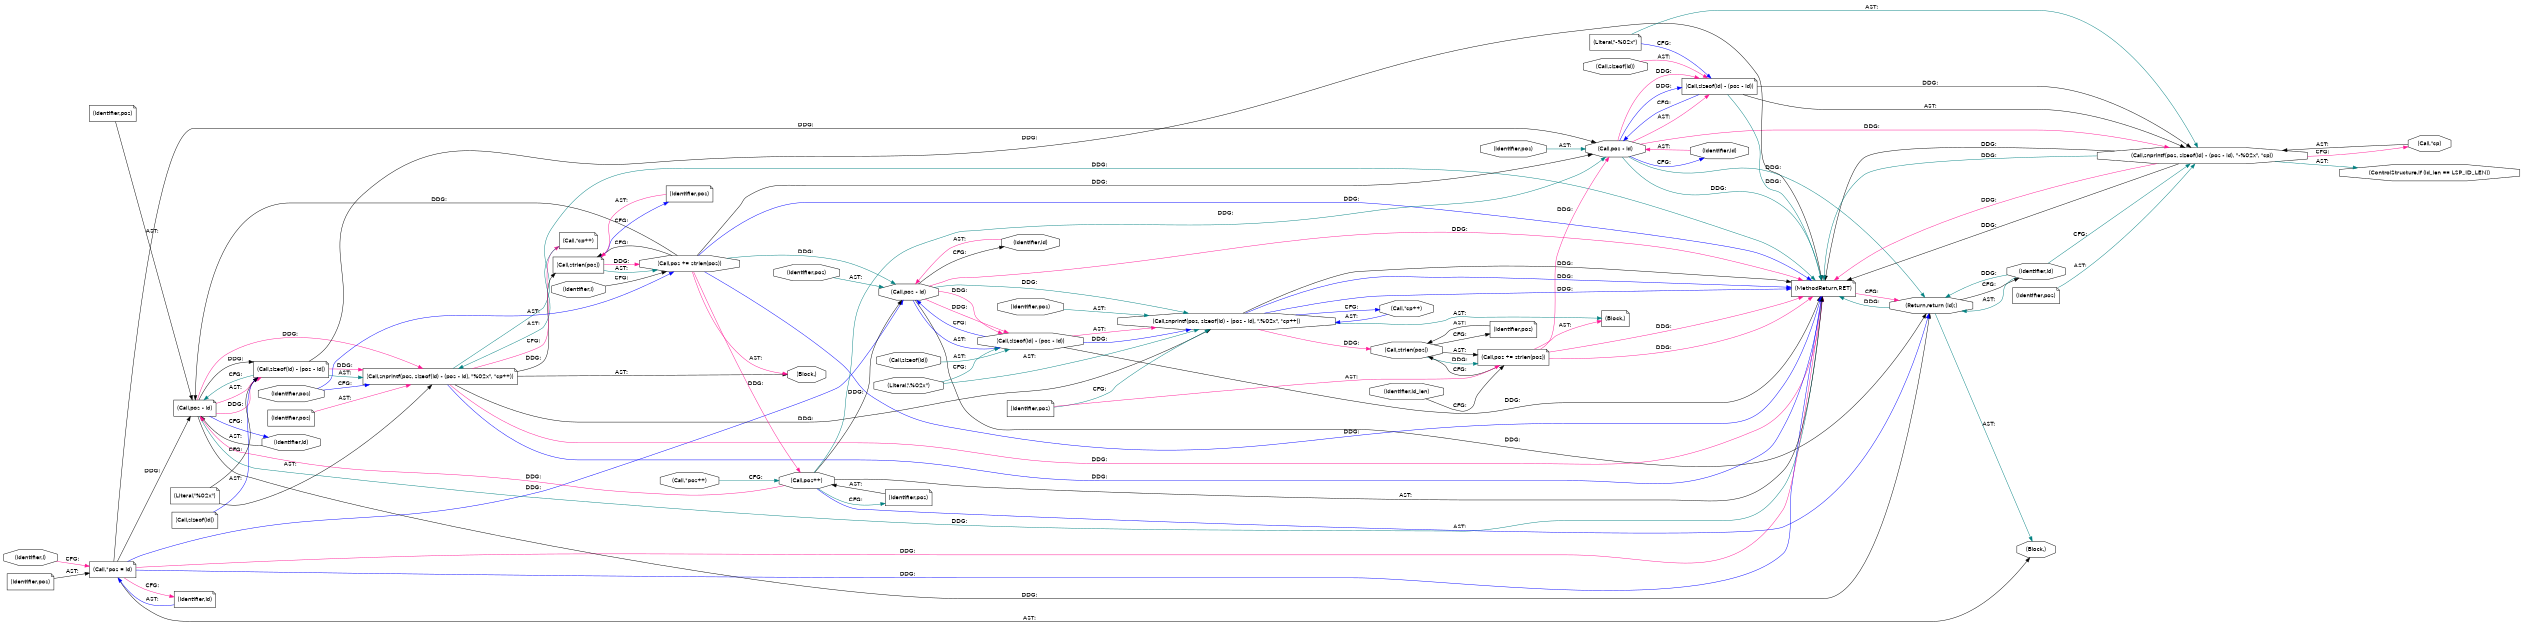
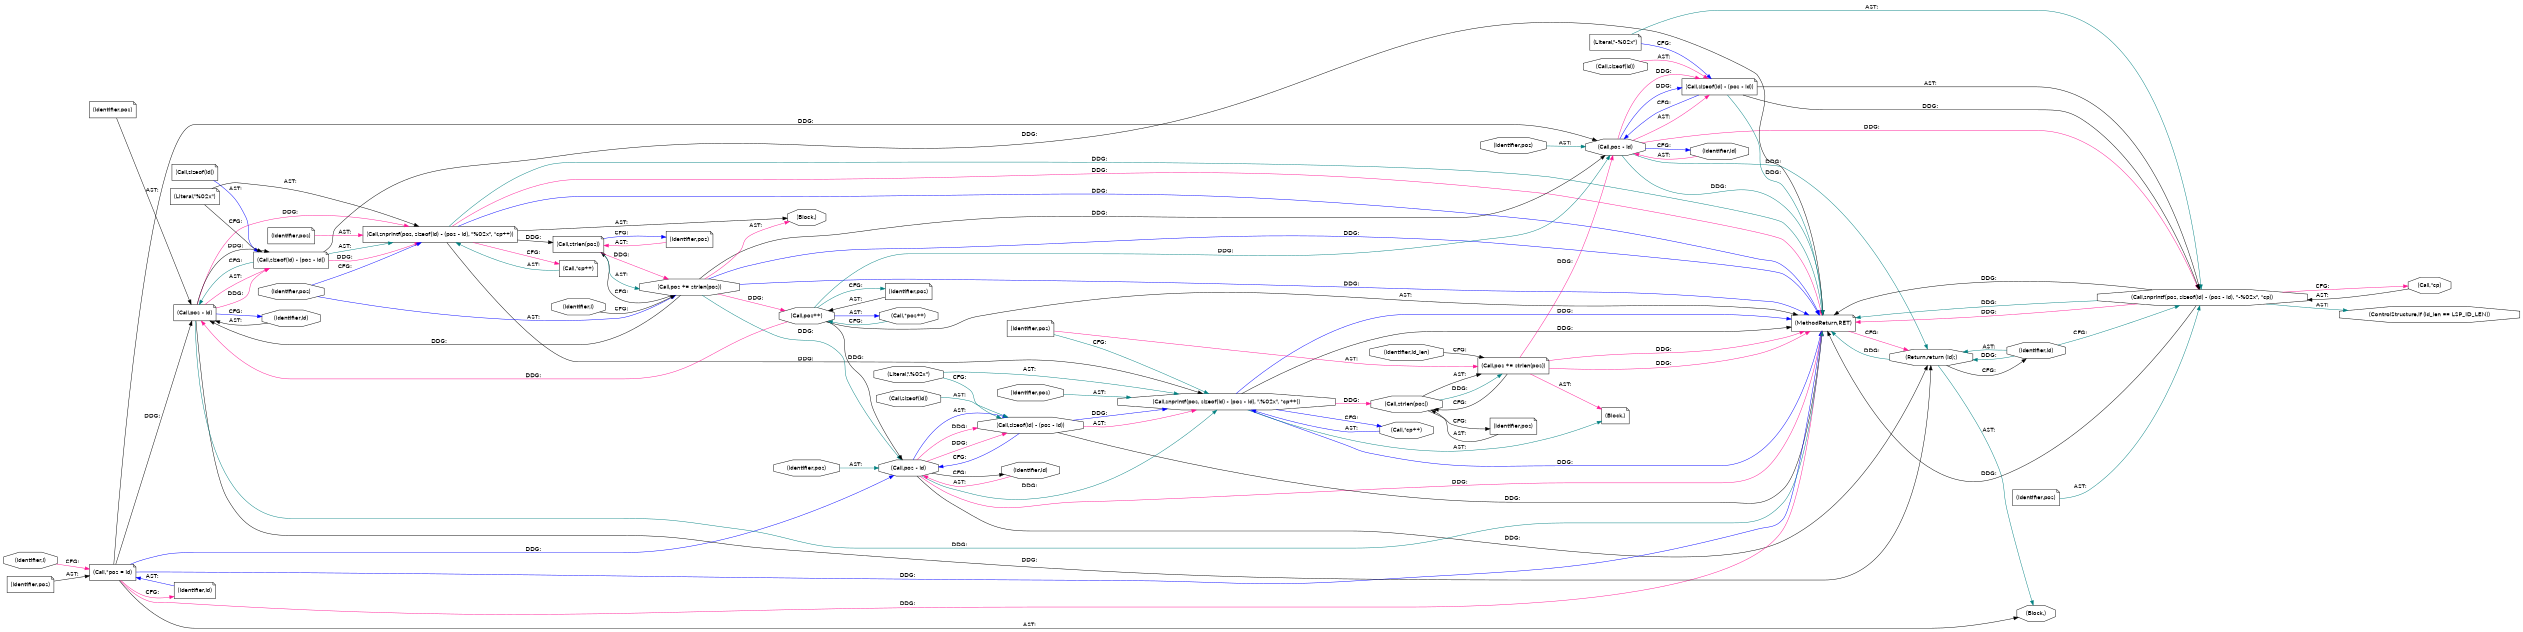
(1336, 527) -> (854, 316)
